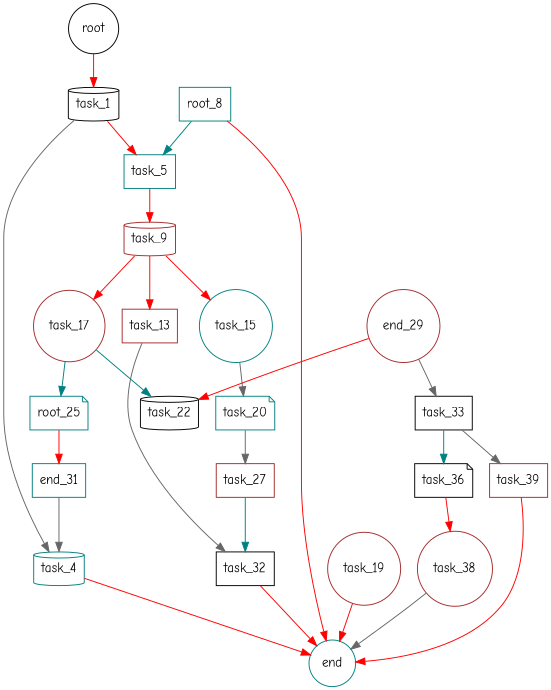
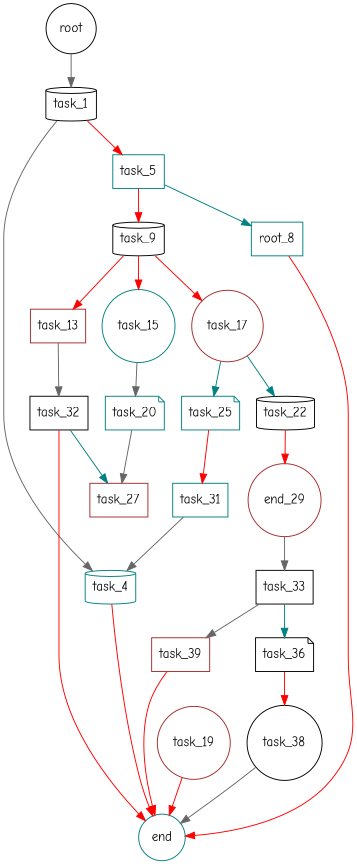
(94, 66) -> (71, 66)
(180, 134) -> (204, 203)
(150, 239) -> (139, 239)
(288, 366) -> (285, 442)
(59, 413) -> (211, 413)
(59, 480) -> (200, 500)
(245, 520) -> (86, 453)
(455, 569) -> (285, 743)
